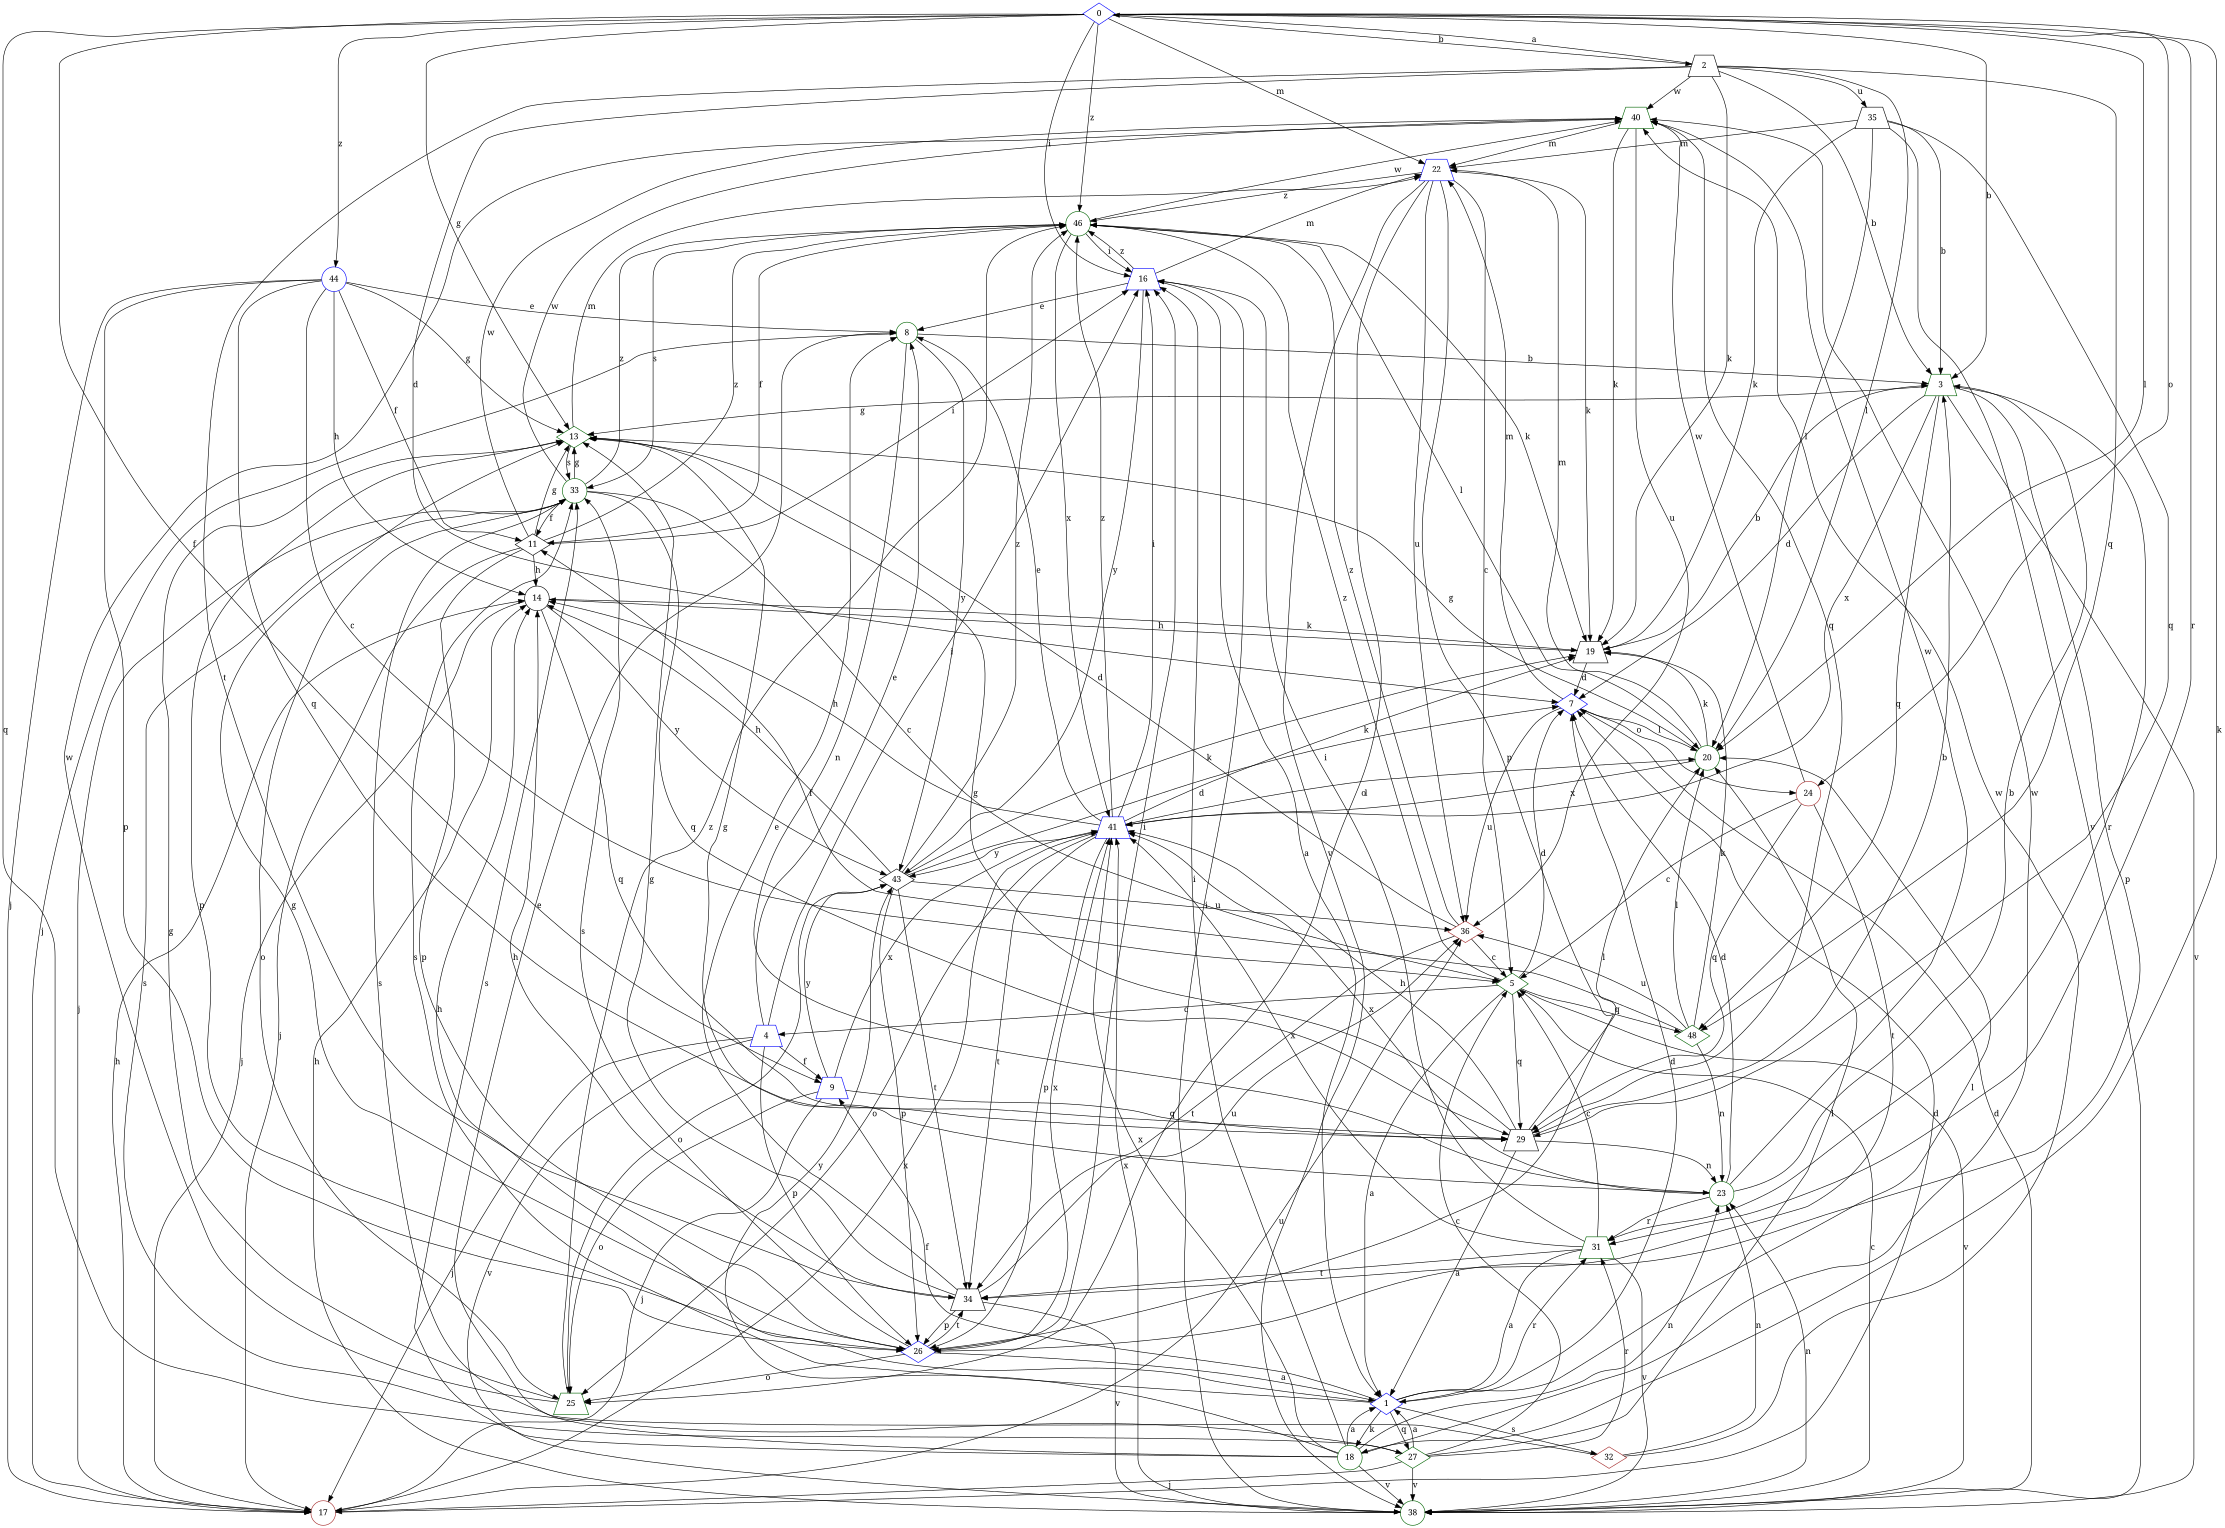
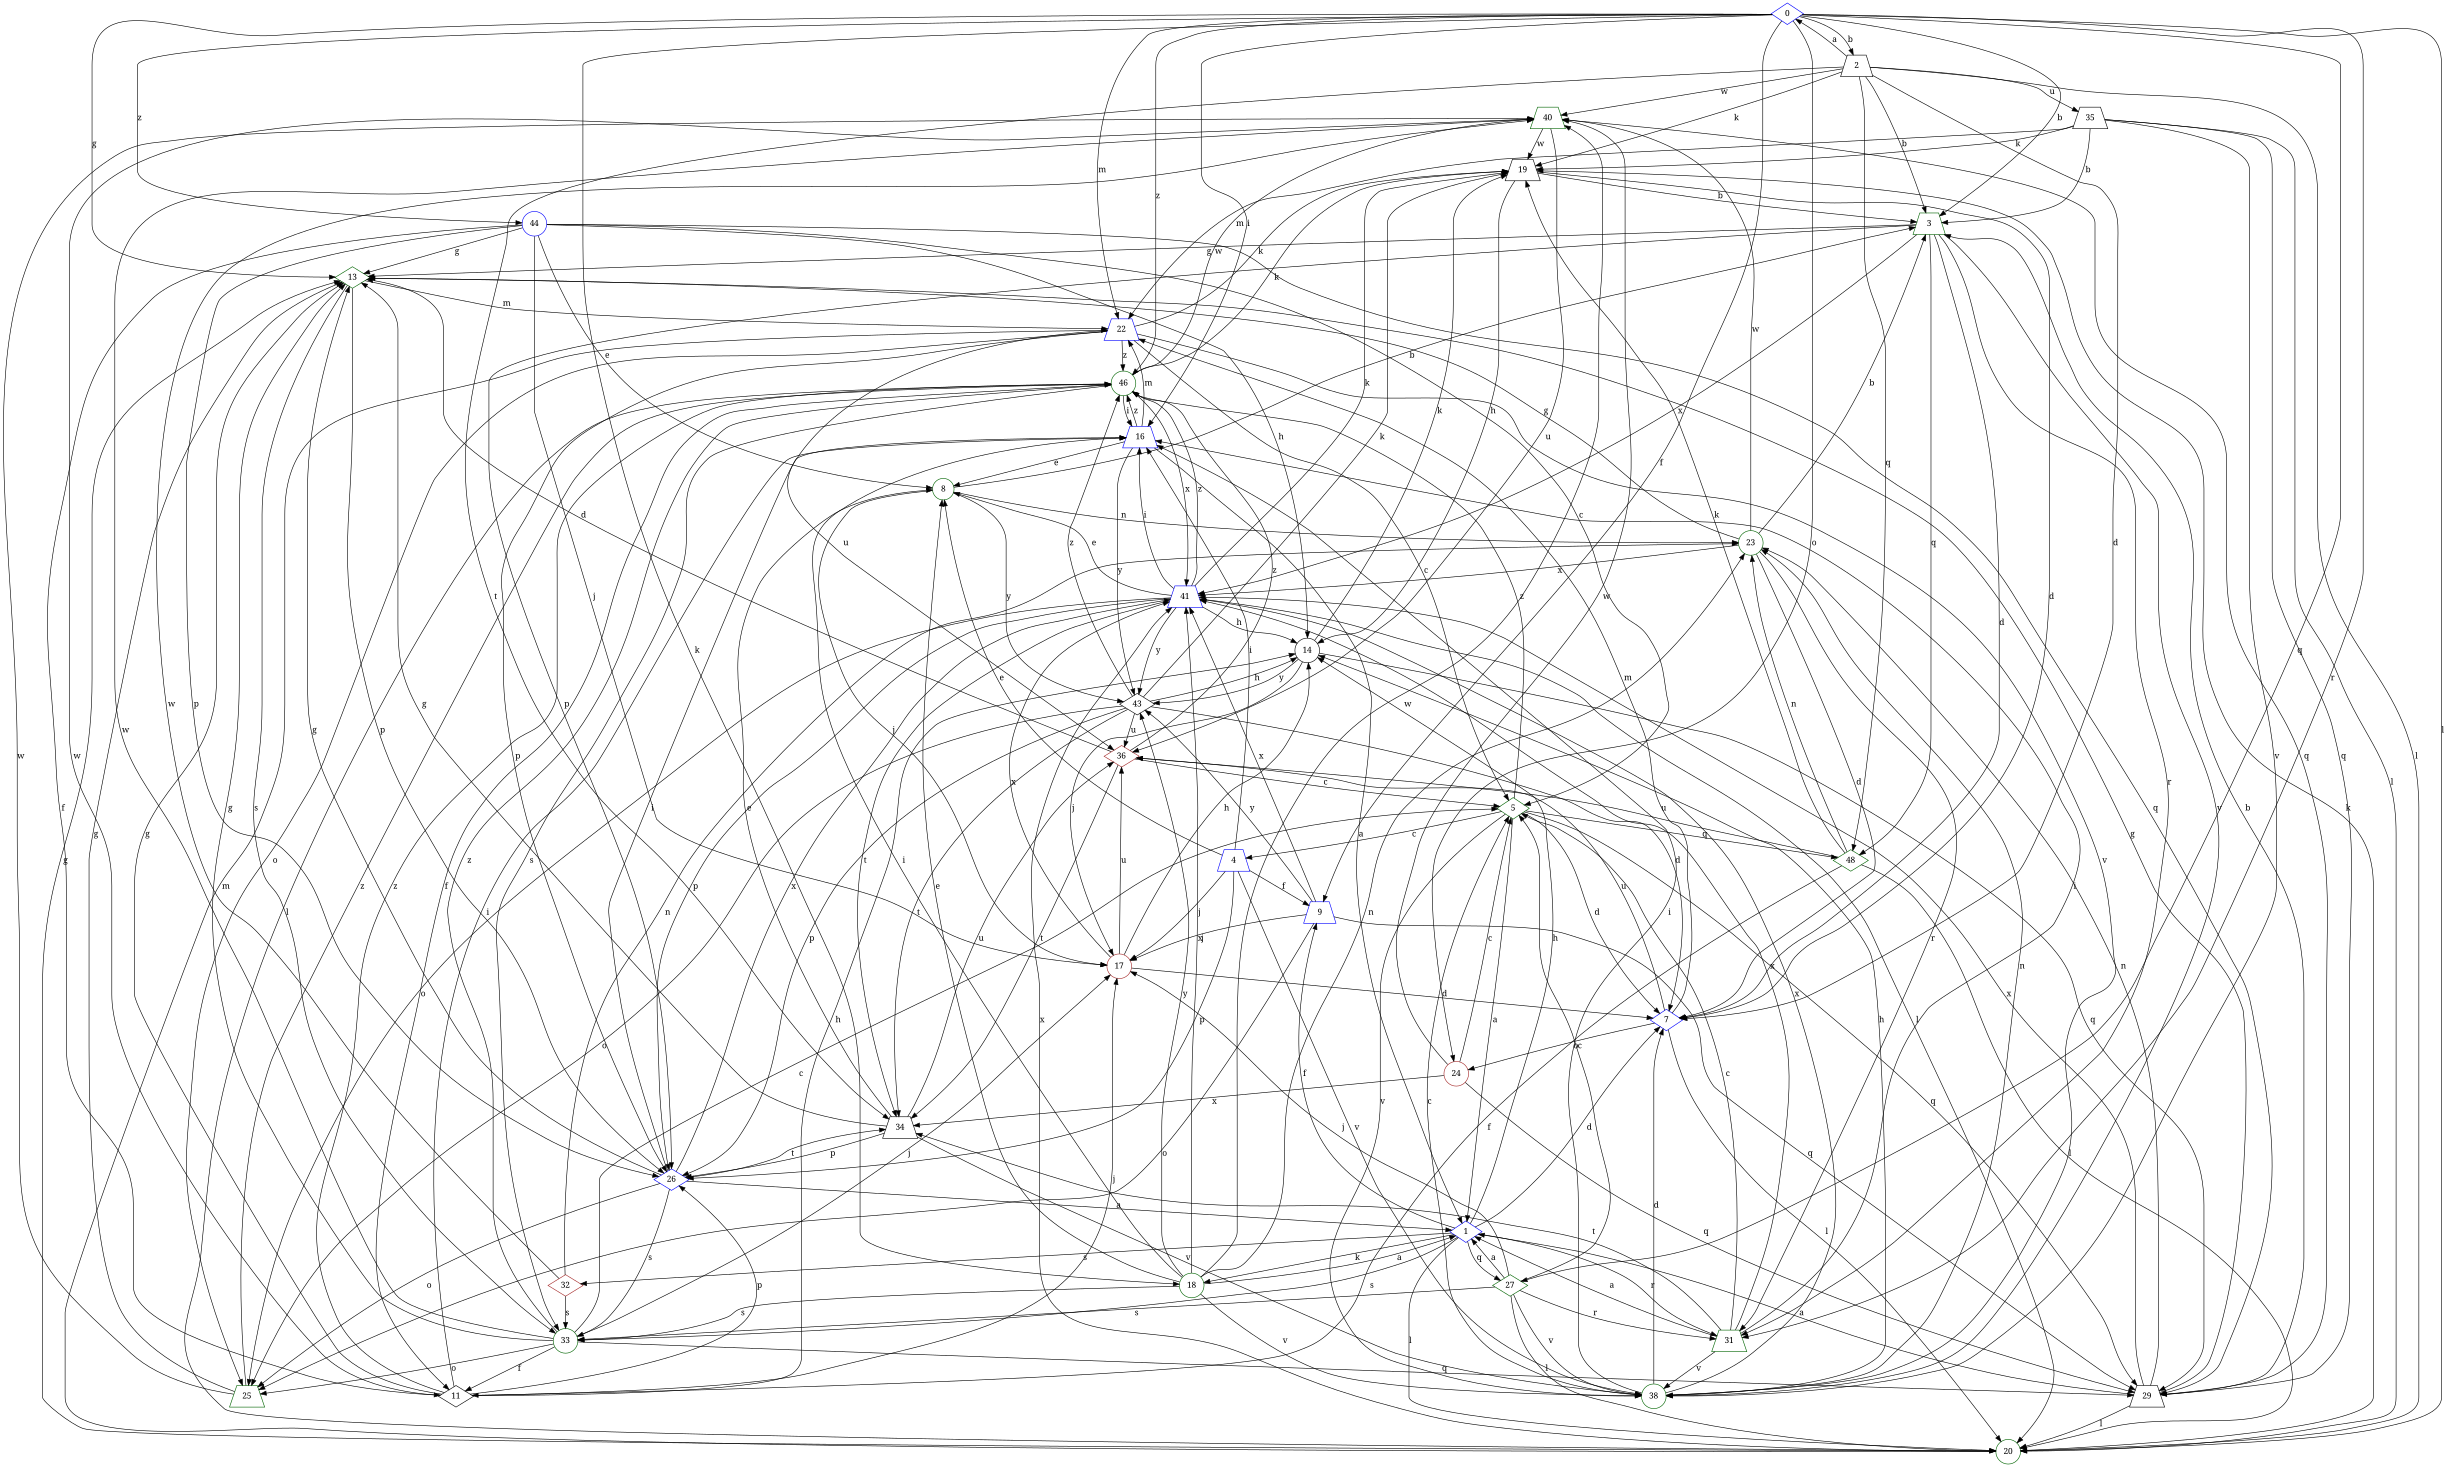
(1538, 144) -> none
(1616, 385) -> (1541, 144)
(1403, 984) -> (2009, 994)
(1893, 1036) -> (1215, 1102)
(577, 1055) -> none
